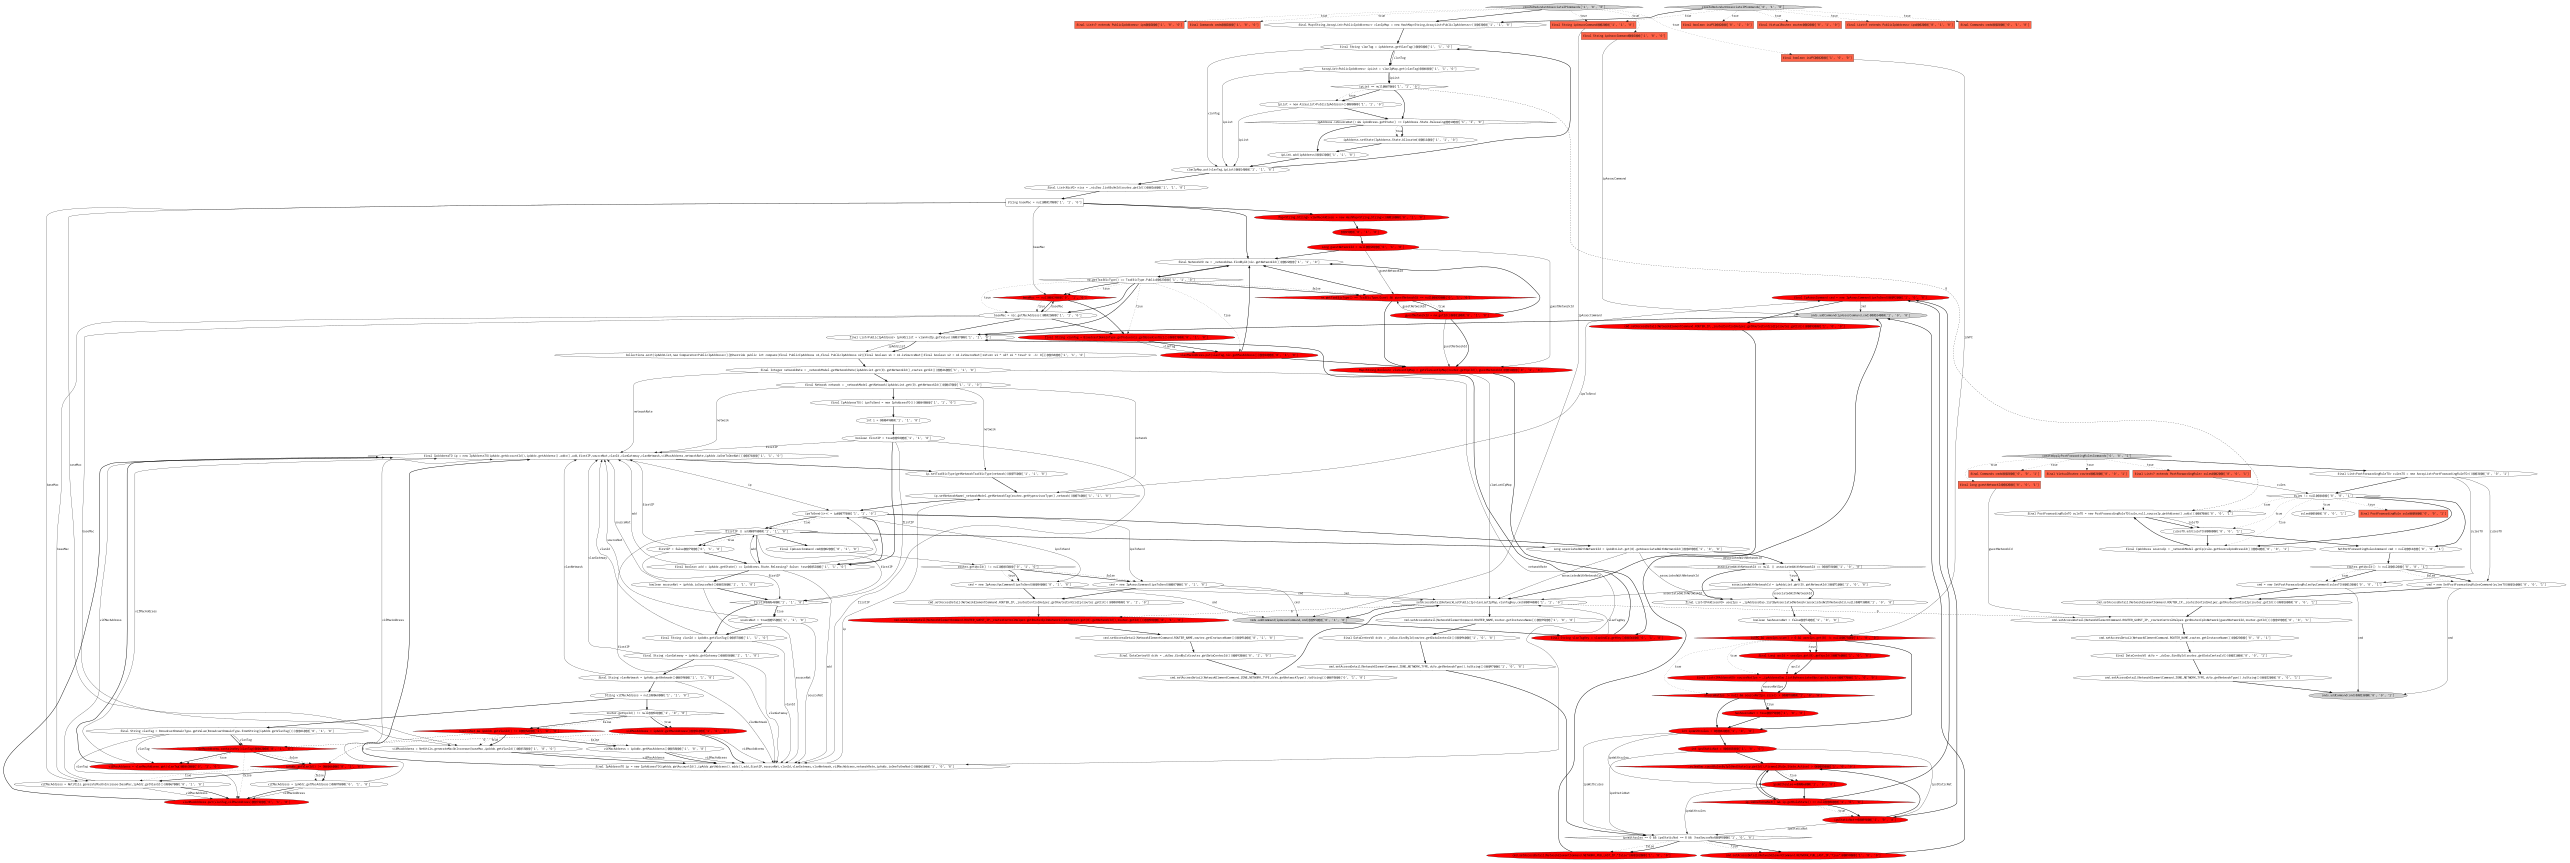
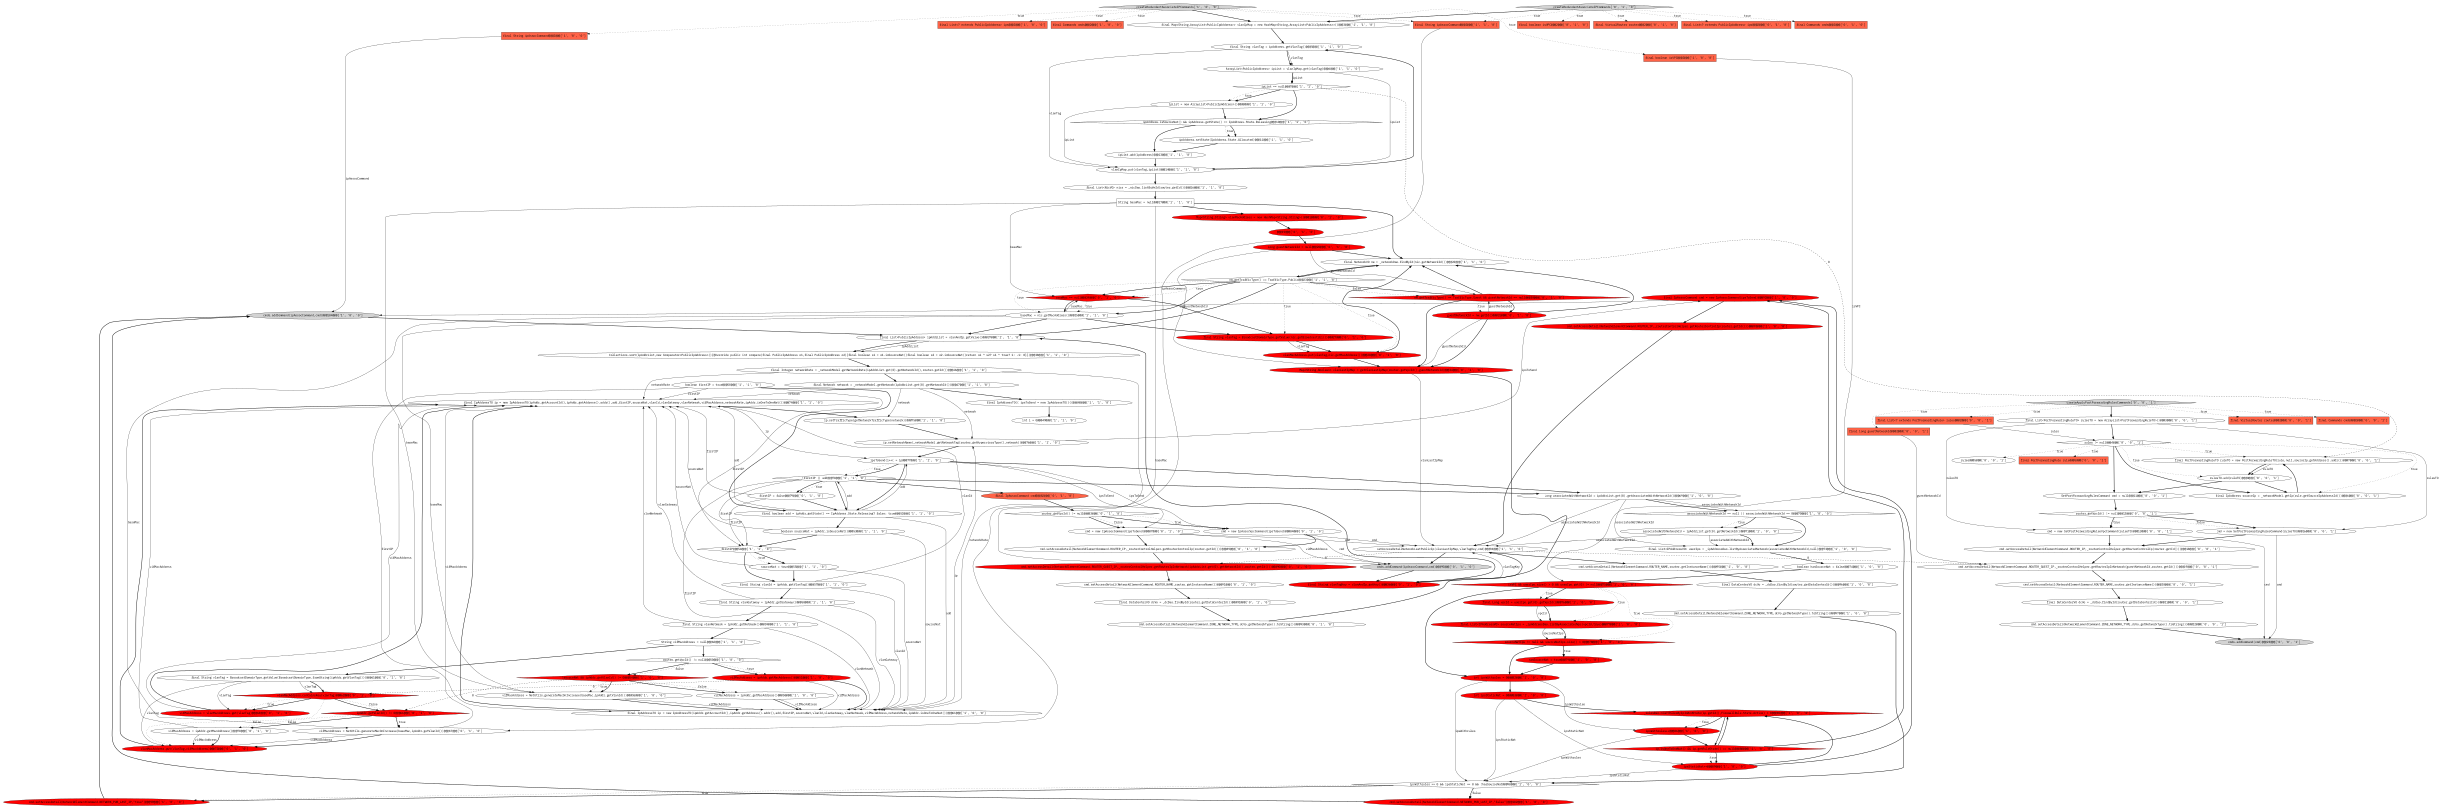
(893, 428) -> none
(819, 549) -> (1035, 496)
(911, 558) -> (1058, 505)
(1297, 602) -> (1317, 549)
